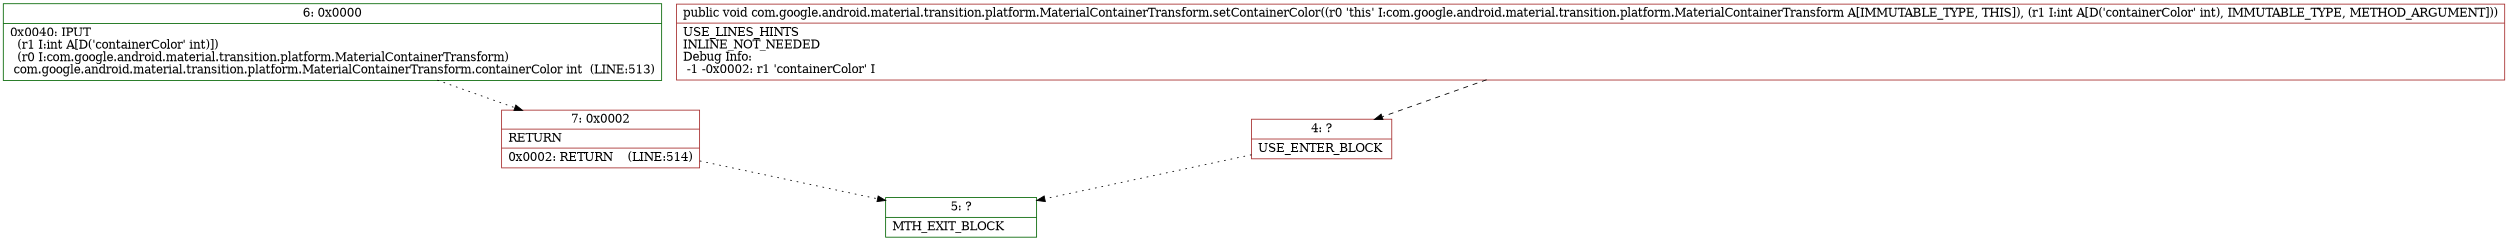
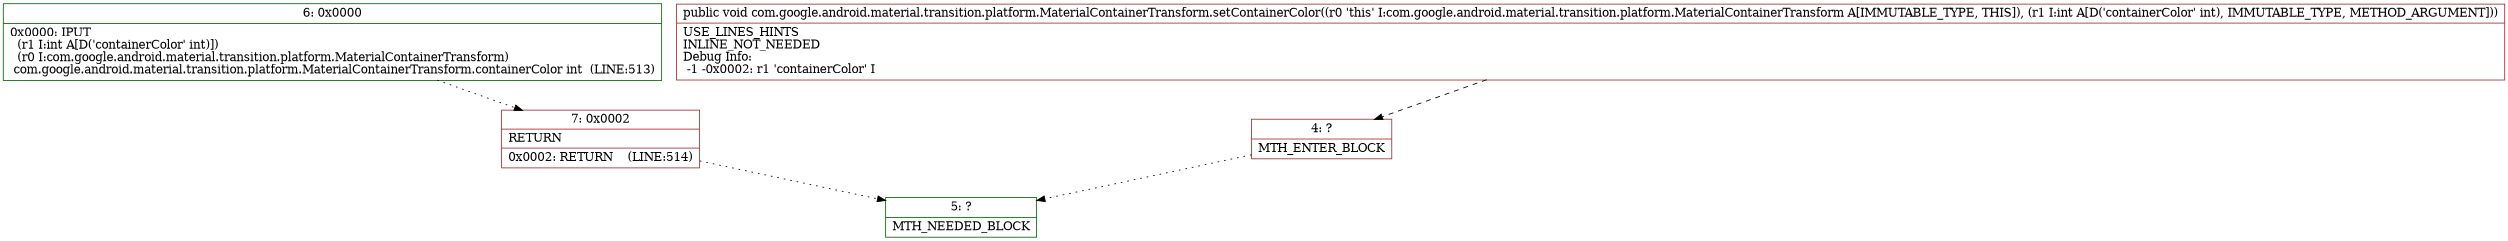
(54, 33) -> (54, 33)
(1320, 148) -> (1322, 148)
(948, 227) -> (961, 227)
